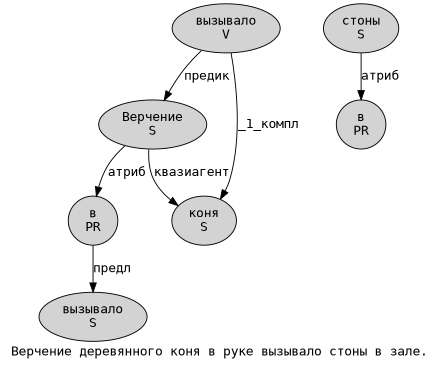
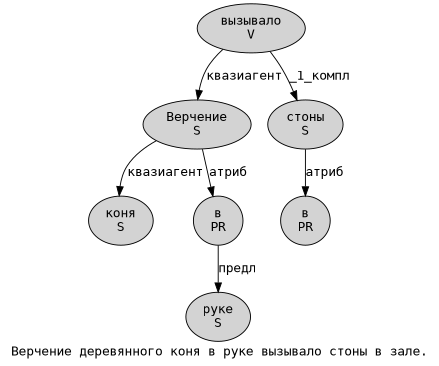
(207, 76) -> (244, 76)
(237, 123) -> (283, 71)
(93, 317) -> (218, 317)
